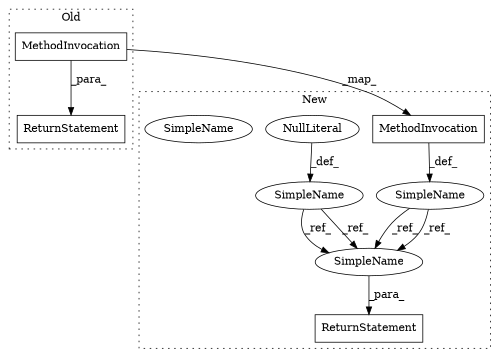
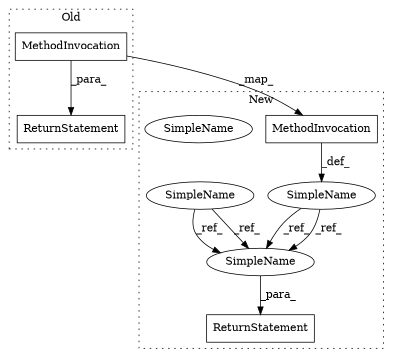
(312, 129) -> none
